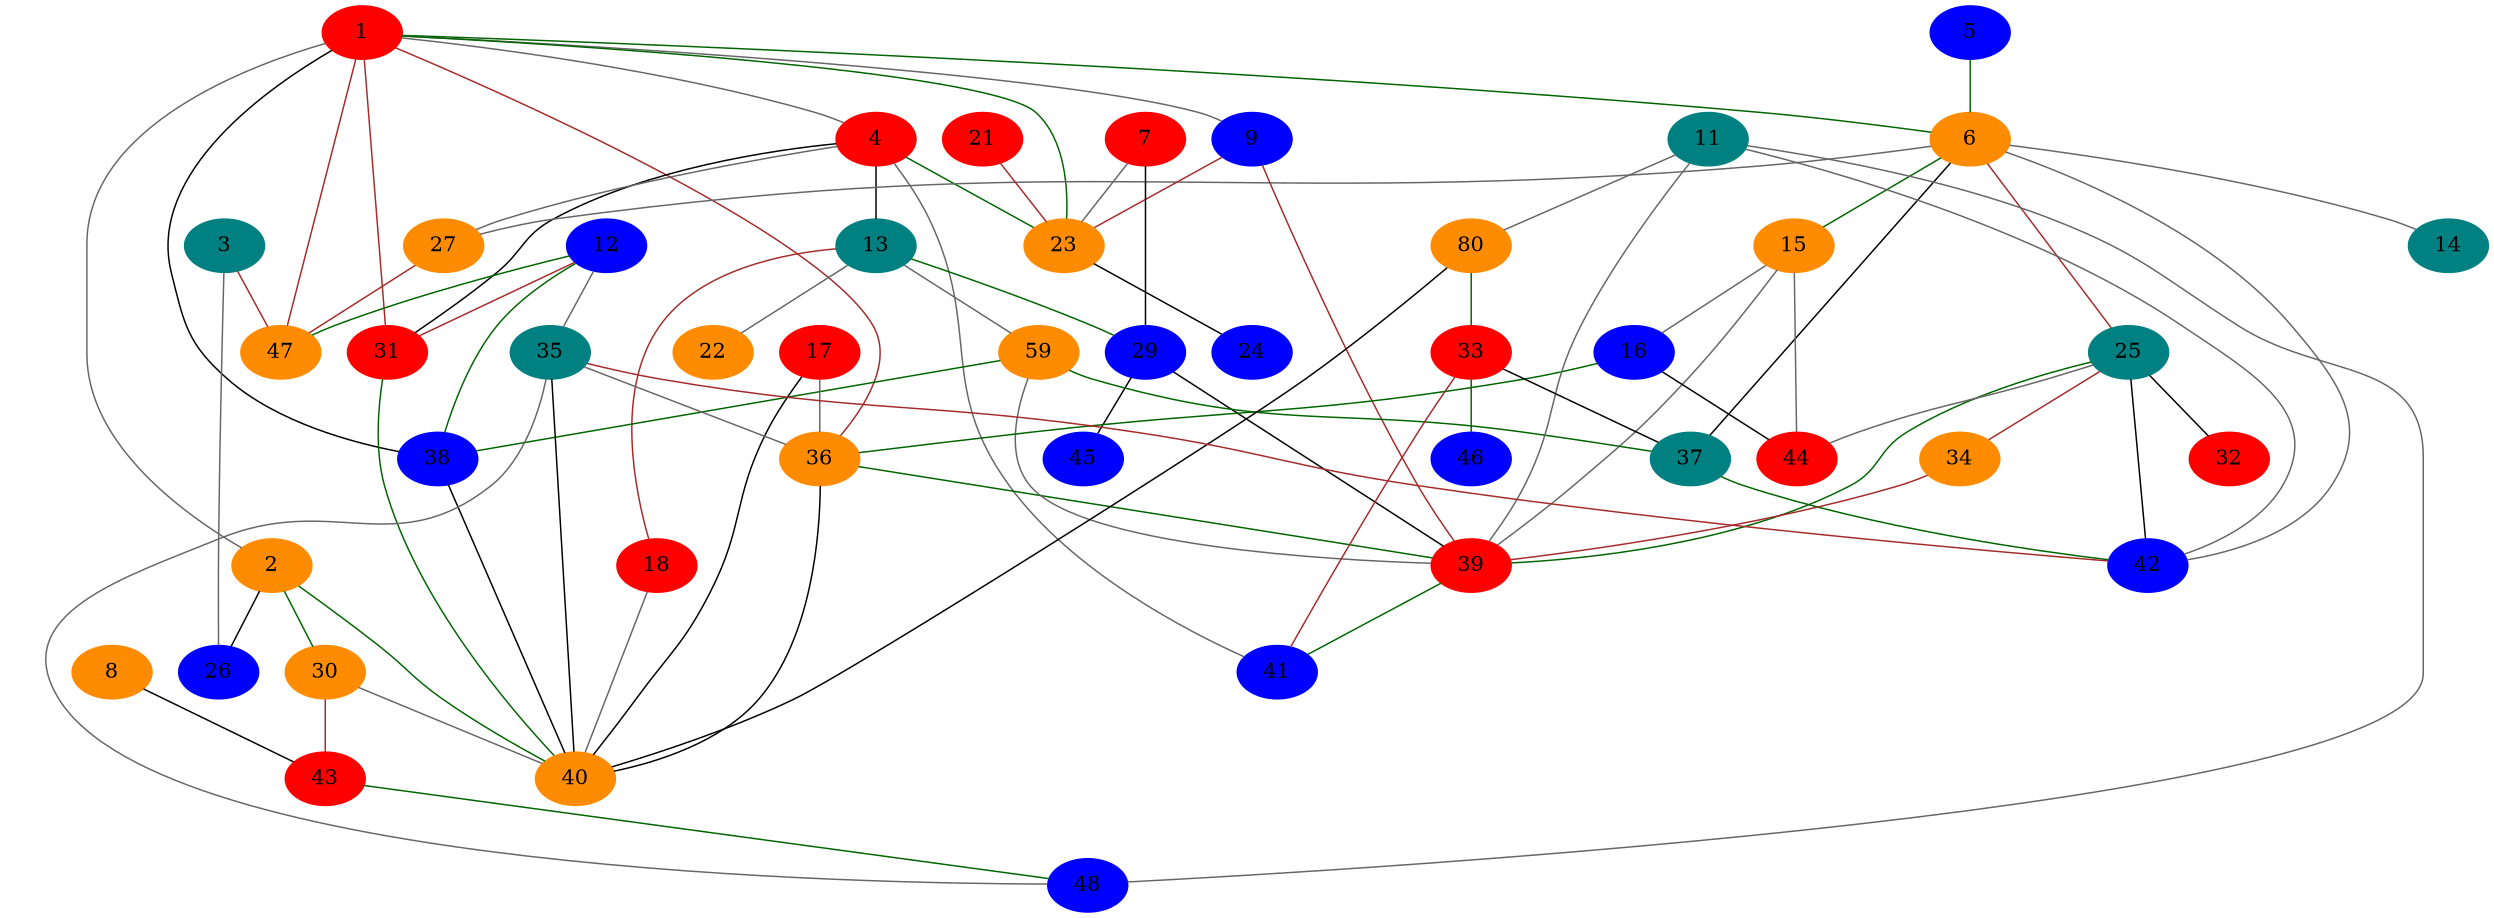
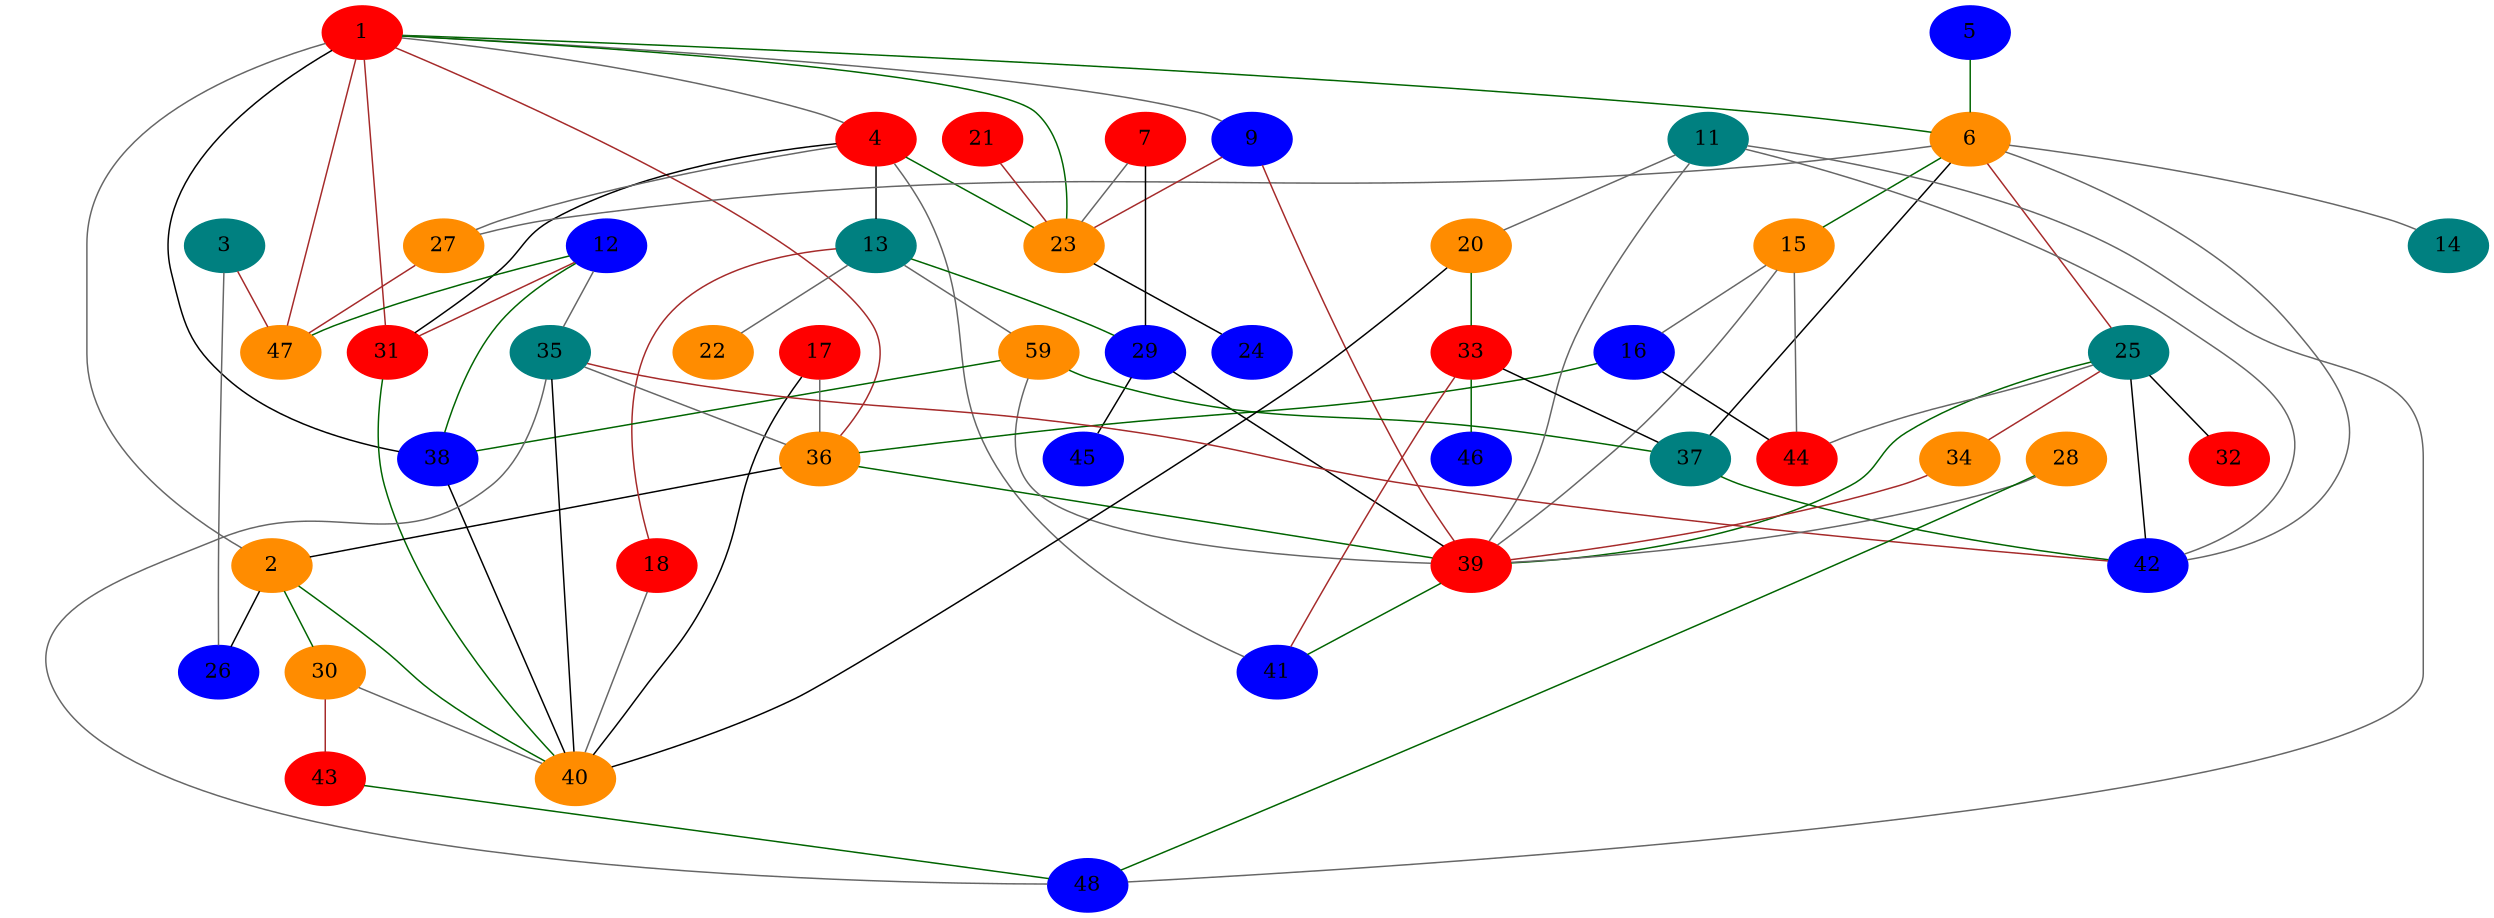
(1471, 246) -> (1471, 246)
none -> (2066, 459)
(112, 672) -> none
(777, 674) -> (546, 512)
